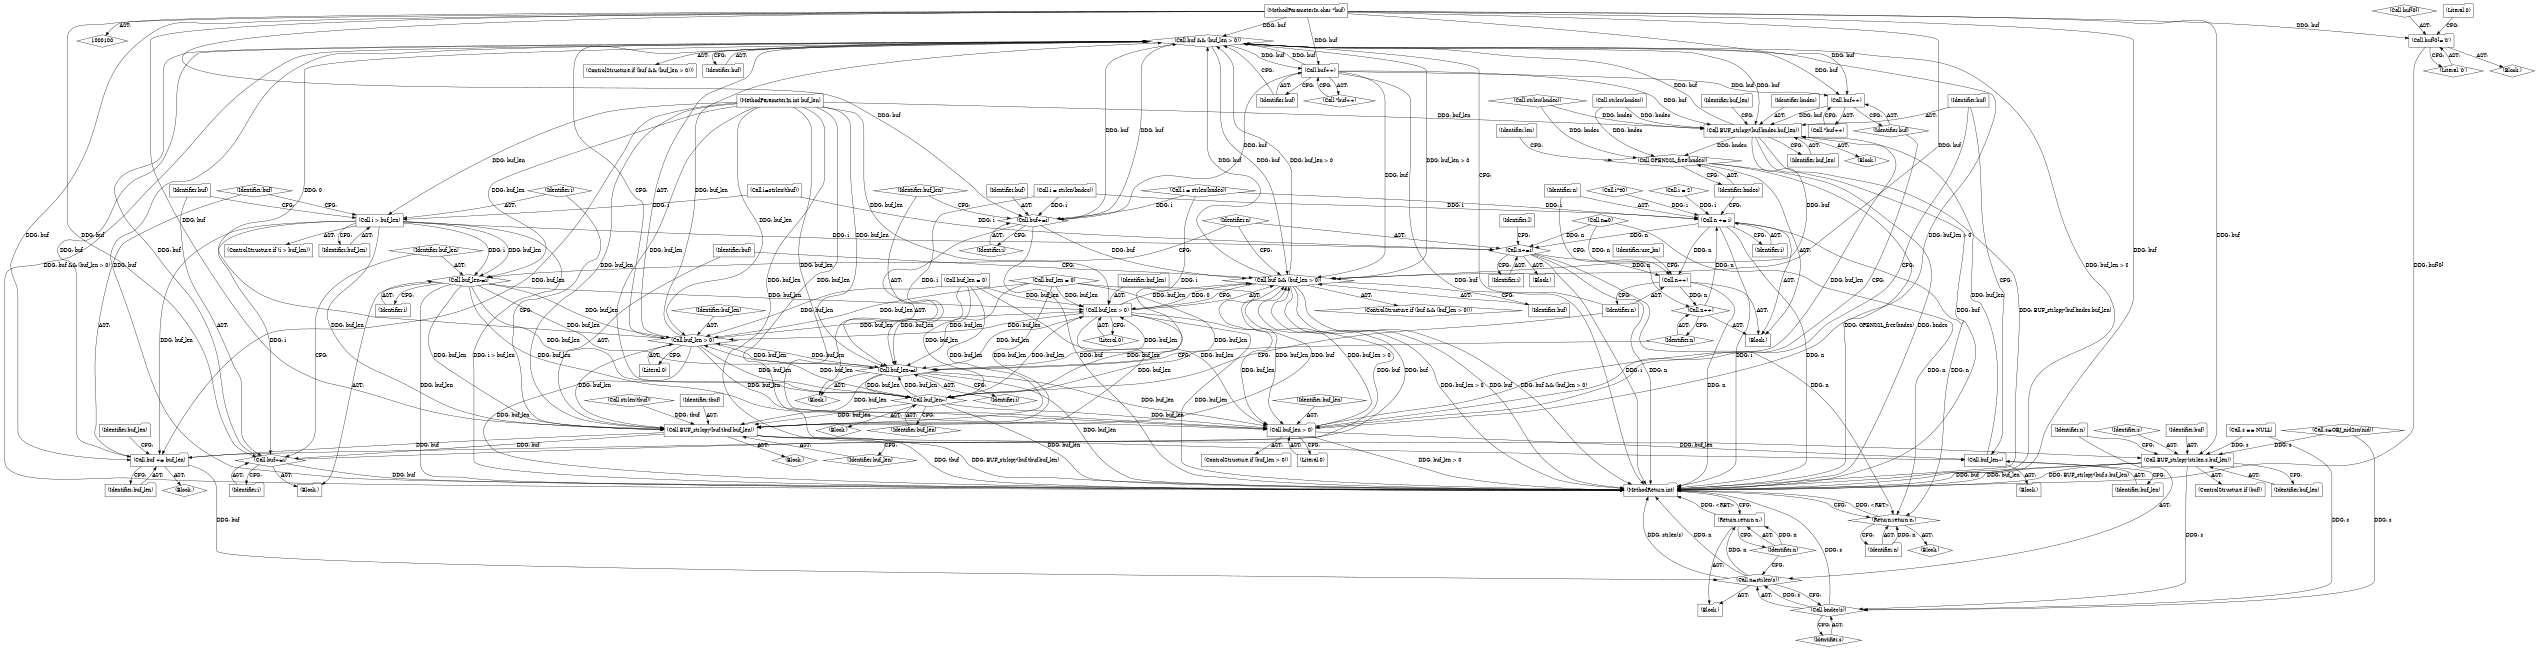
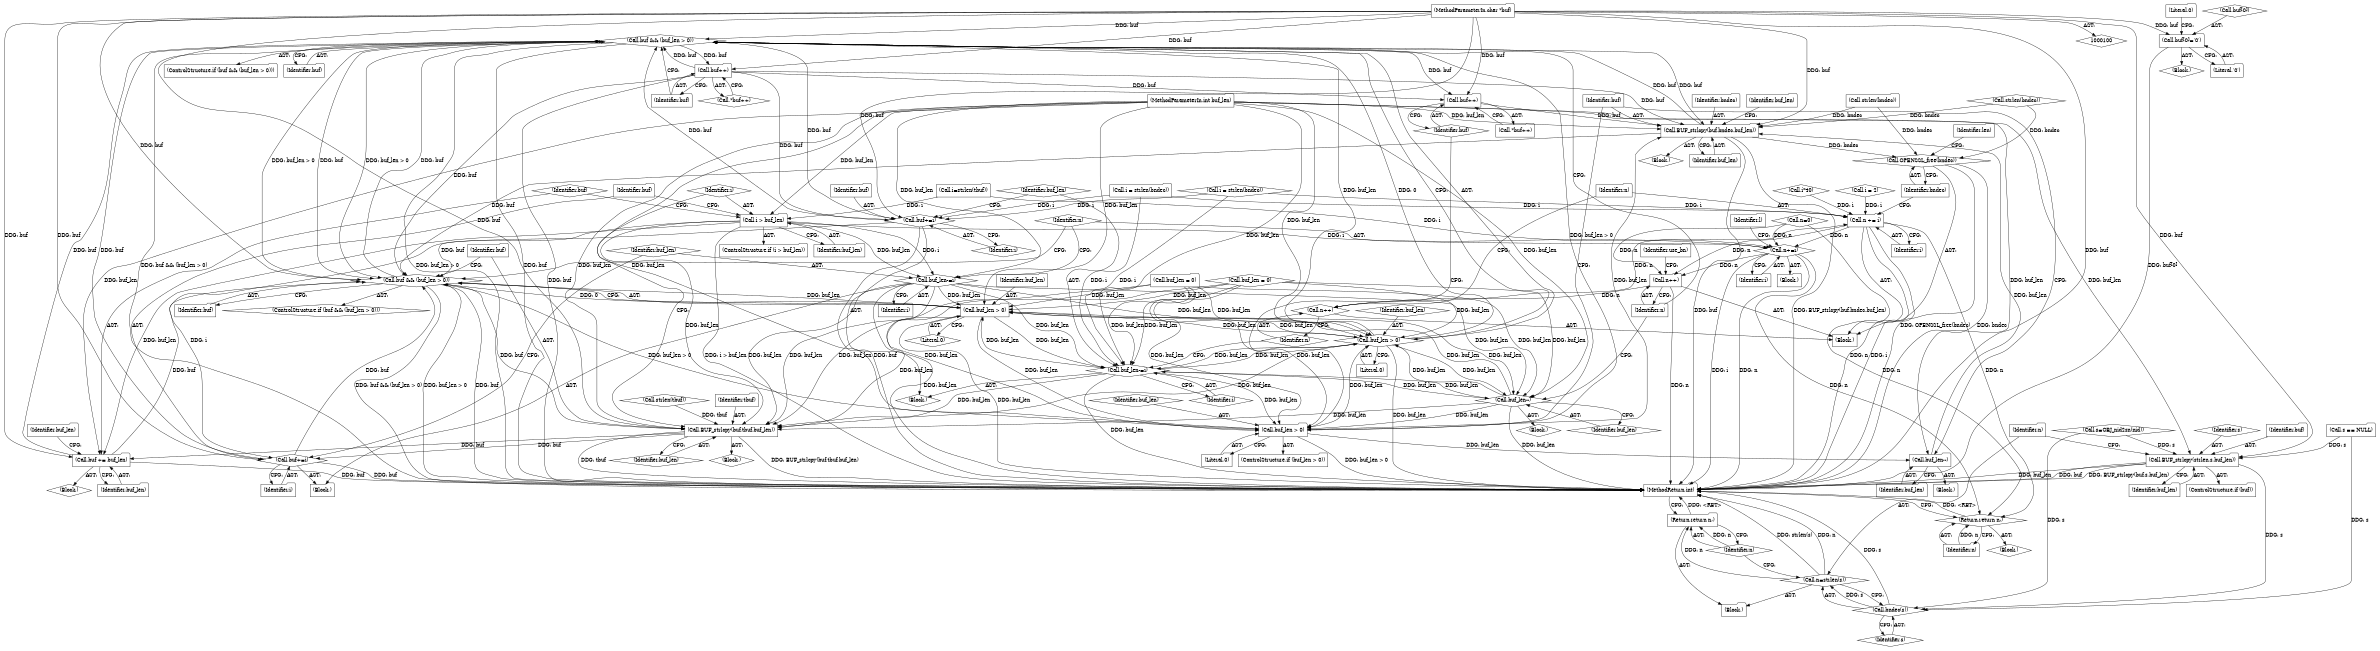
none -> (1719, 25)
(2453, 71) -> (2227, 71)
(914, 572) -> (885, 487)
